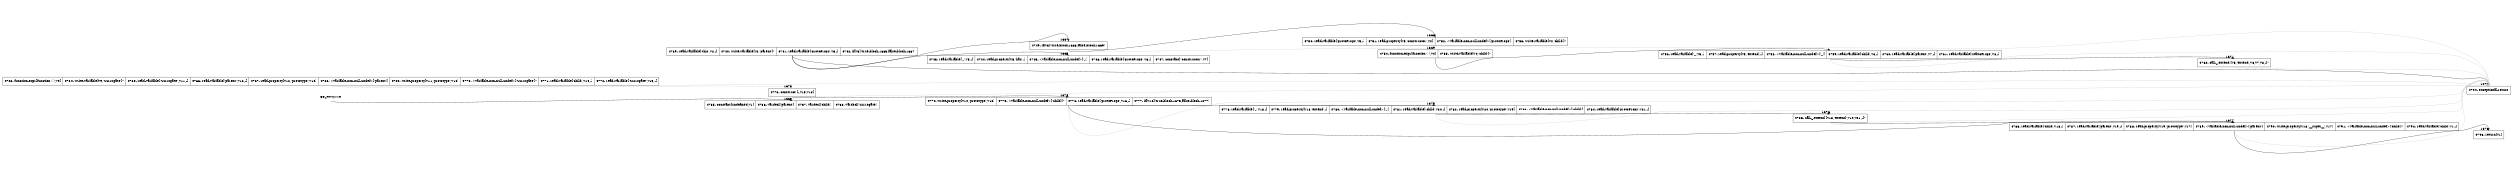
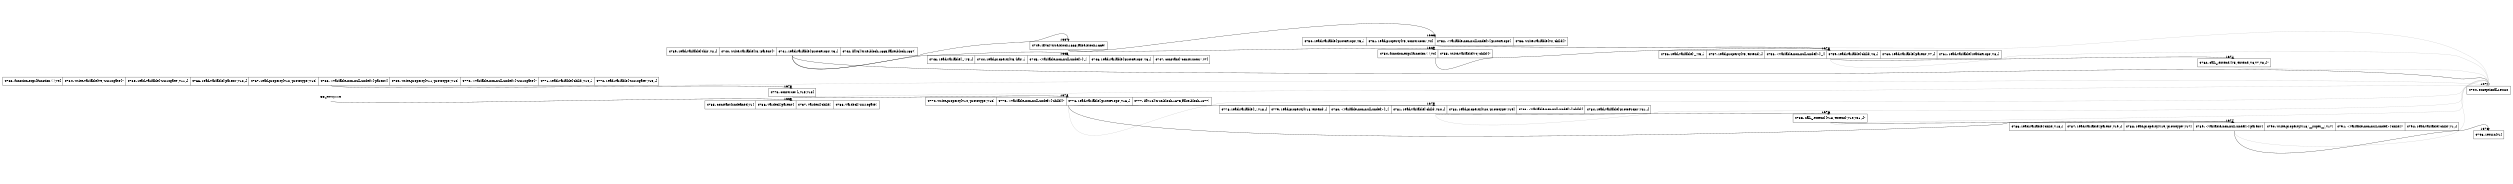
none -> (1632, 47)
(1251, 50) -> (1251, 50)
(560, 87) -> (560, 87)
